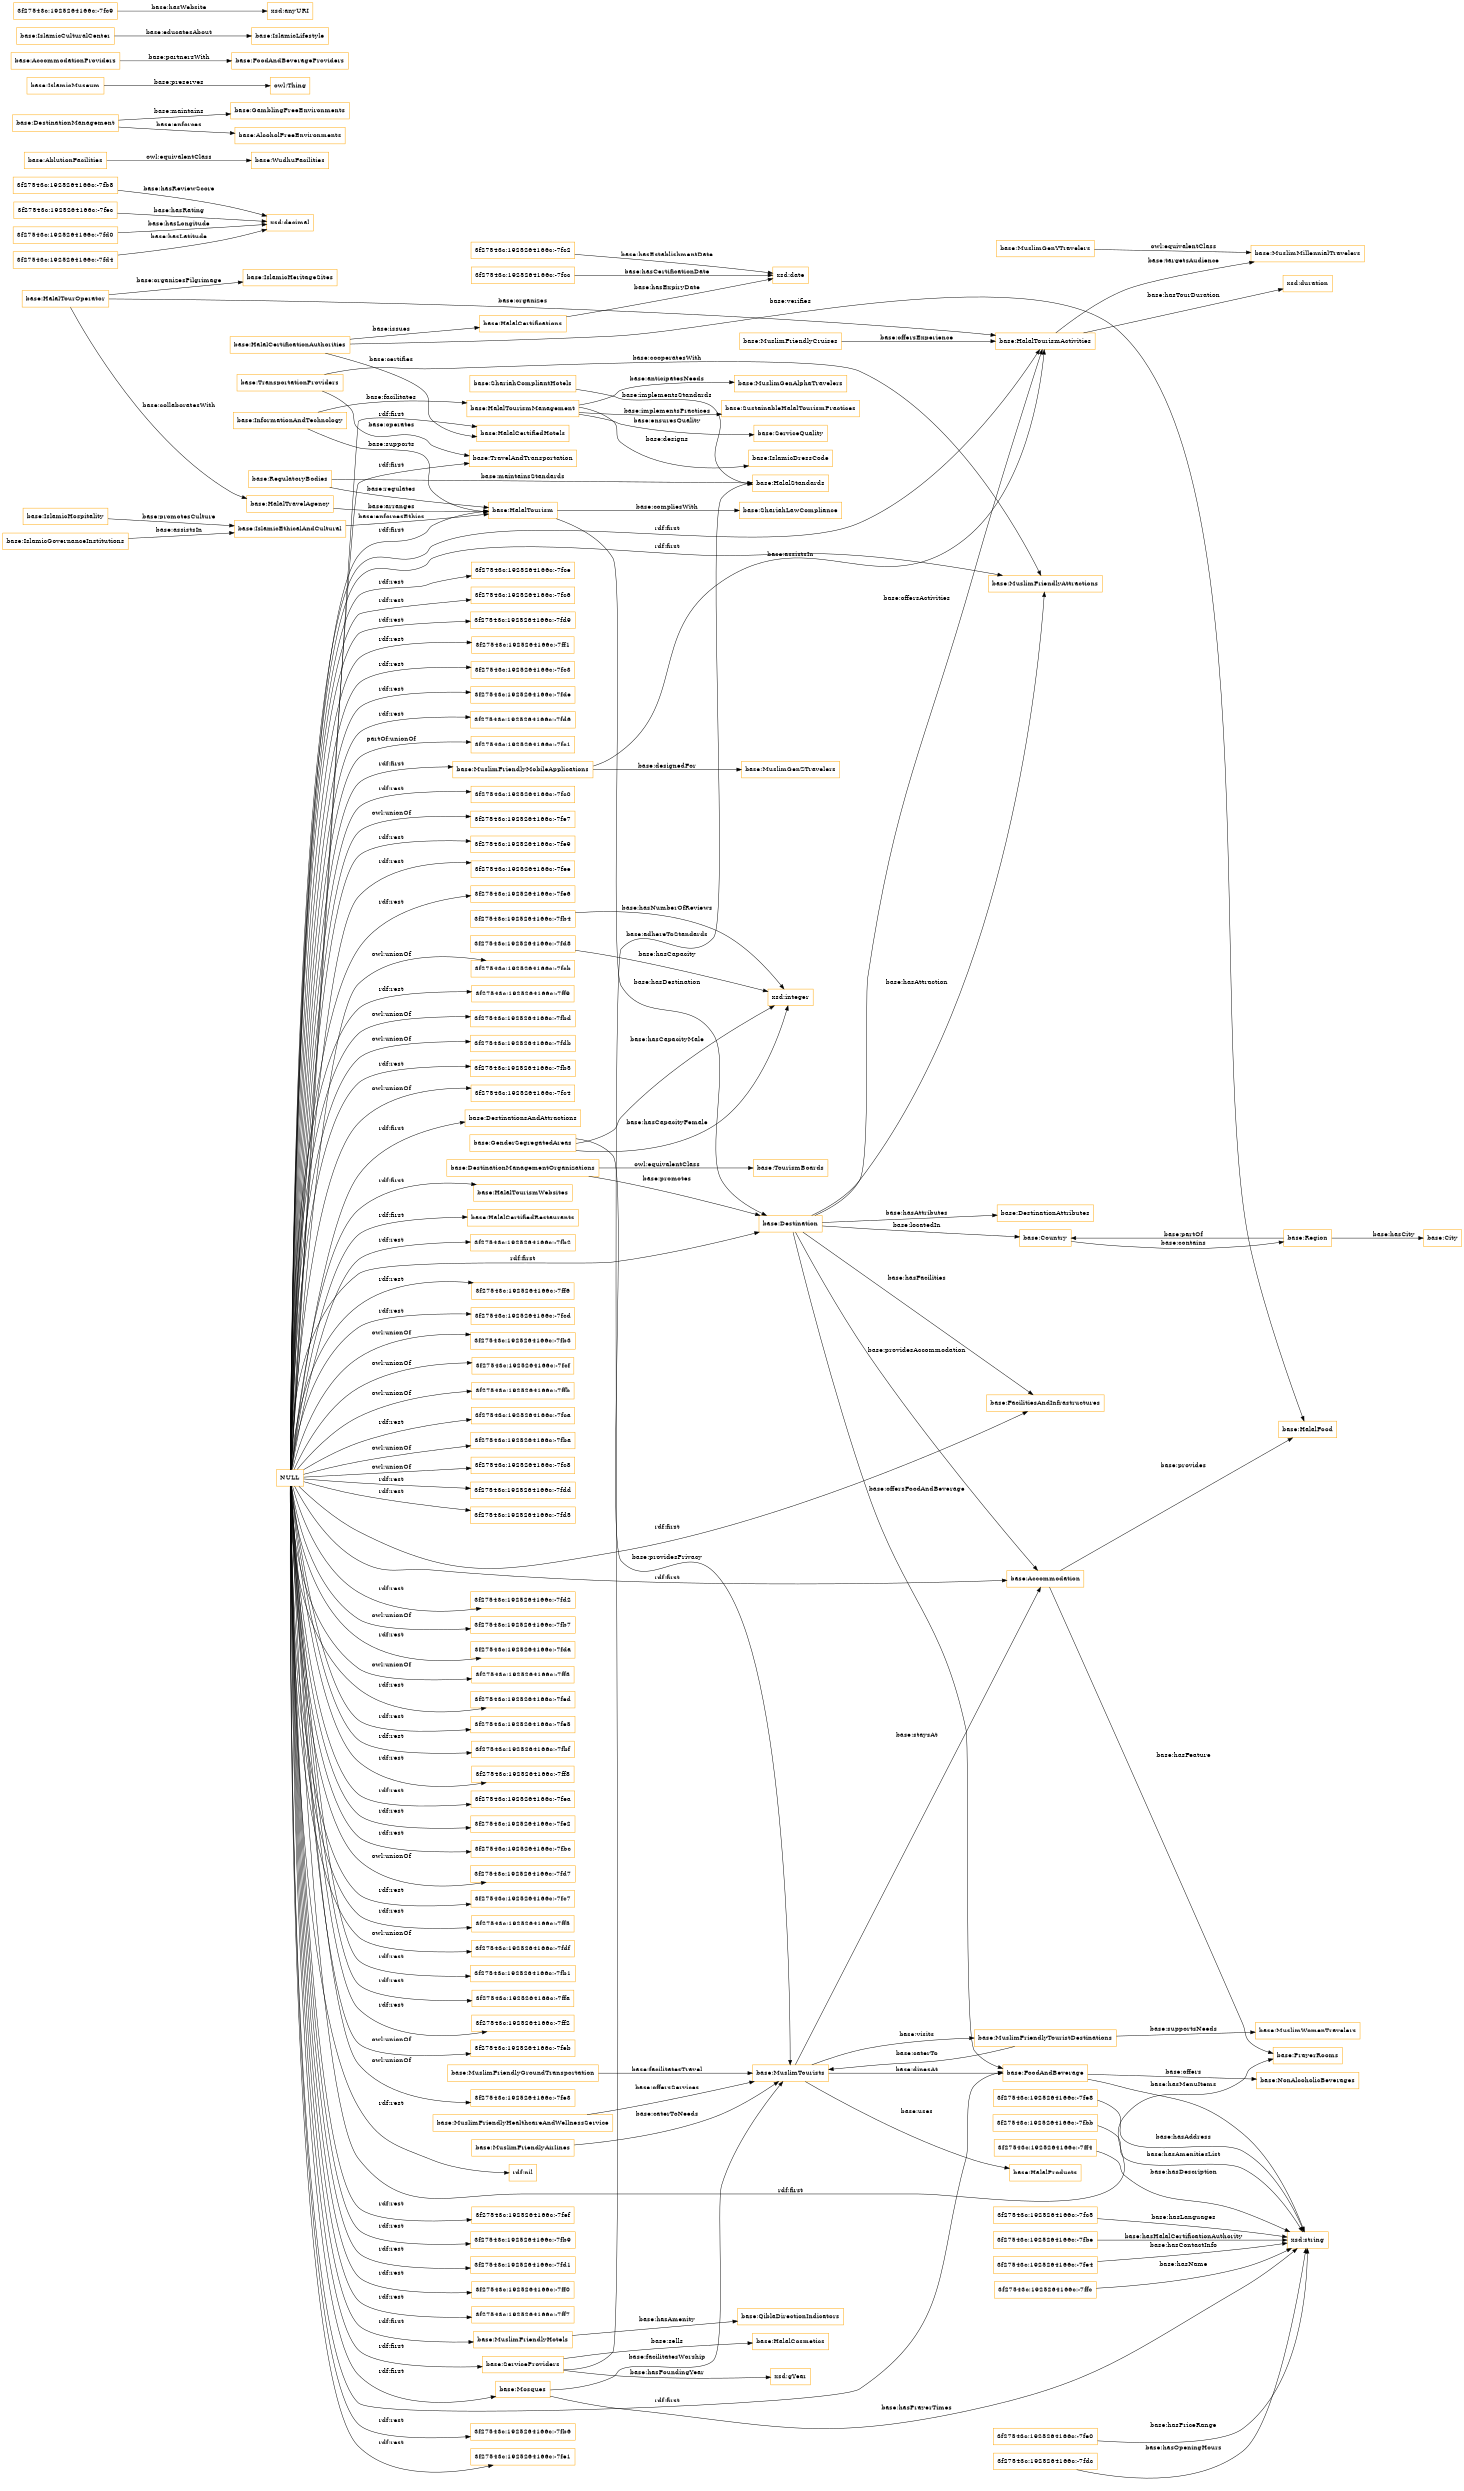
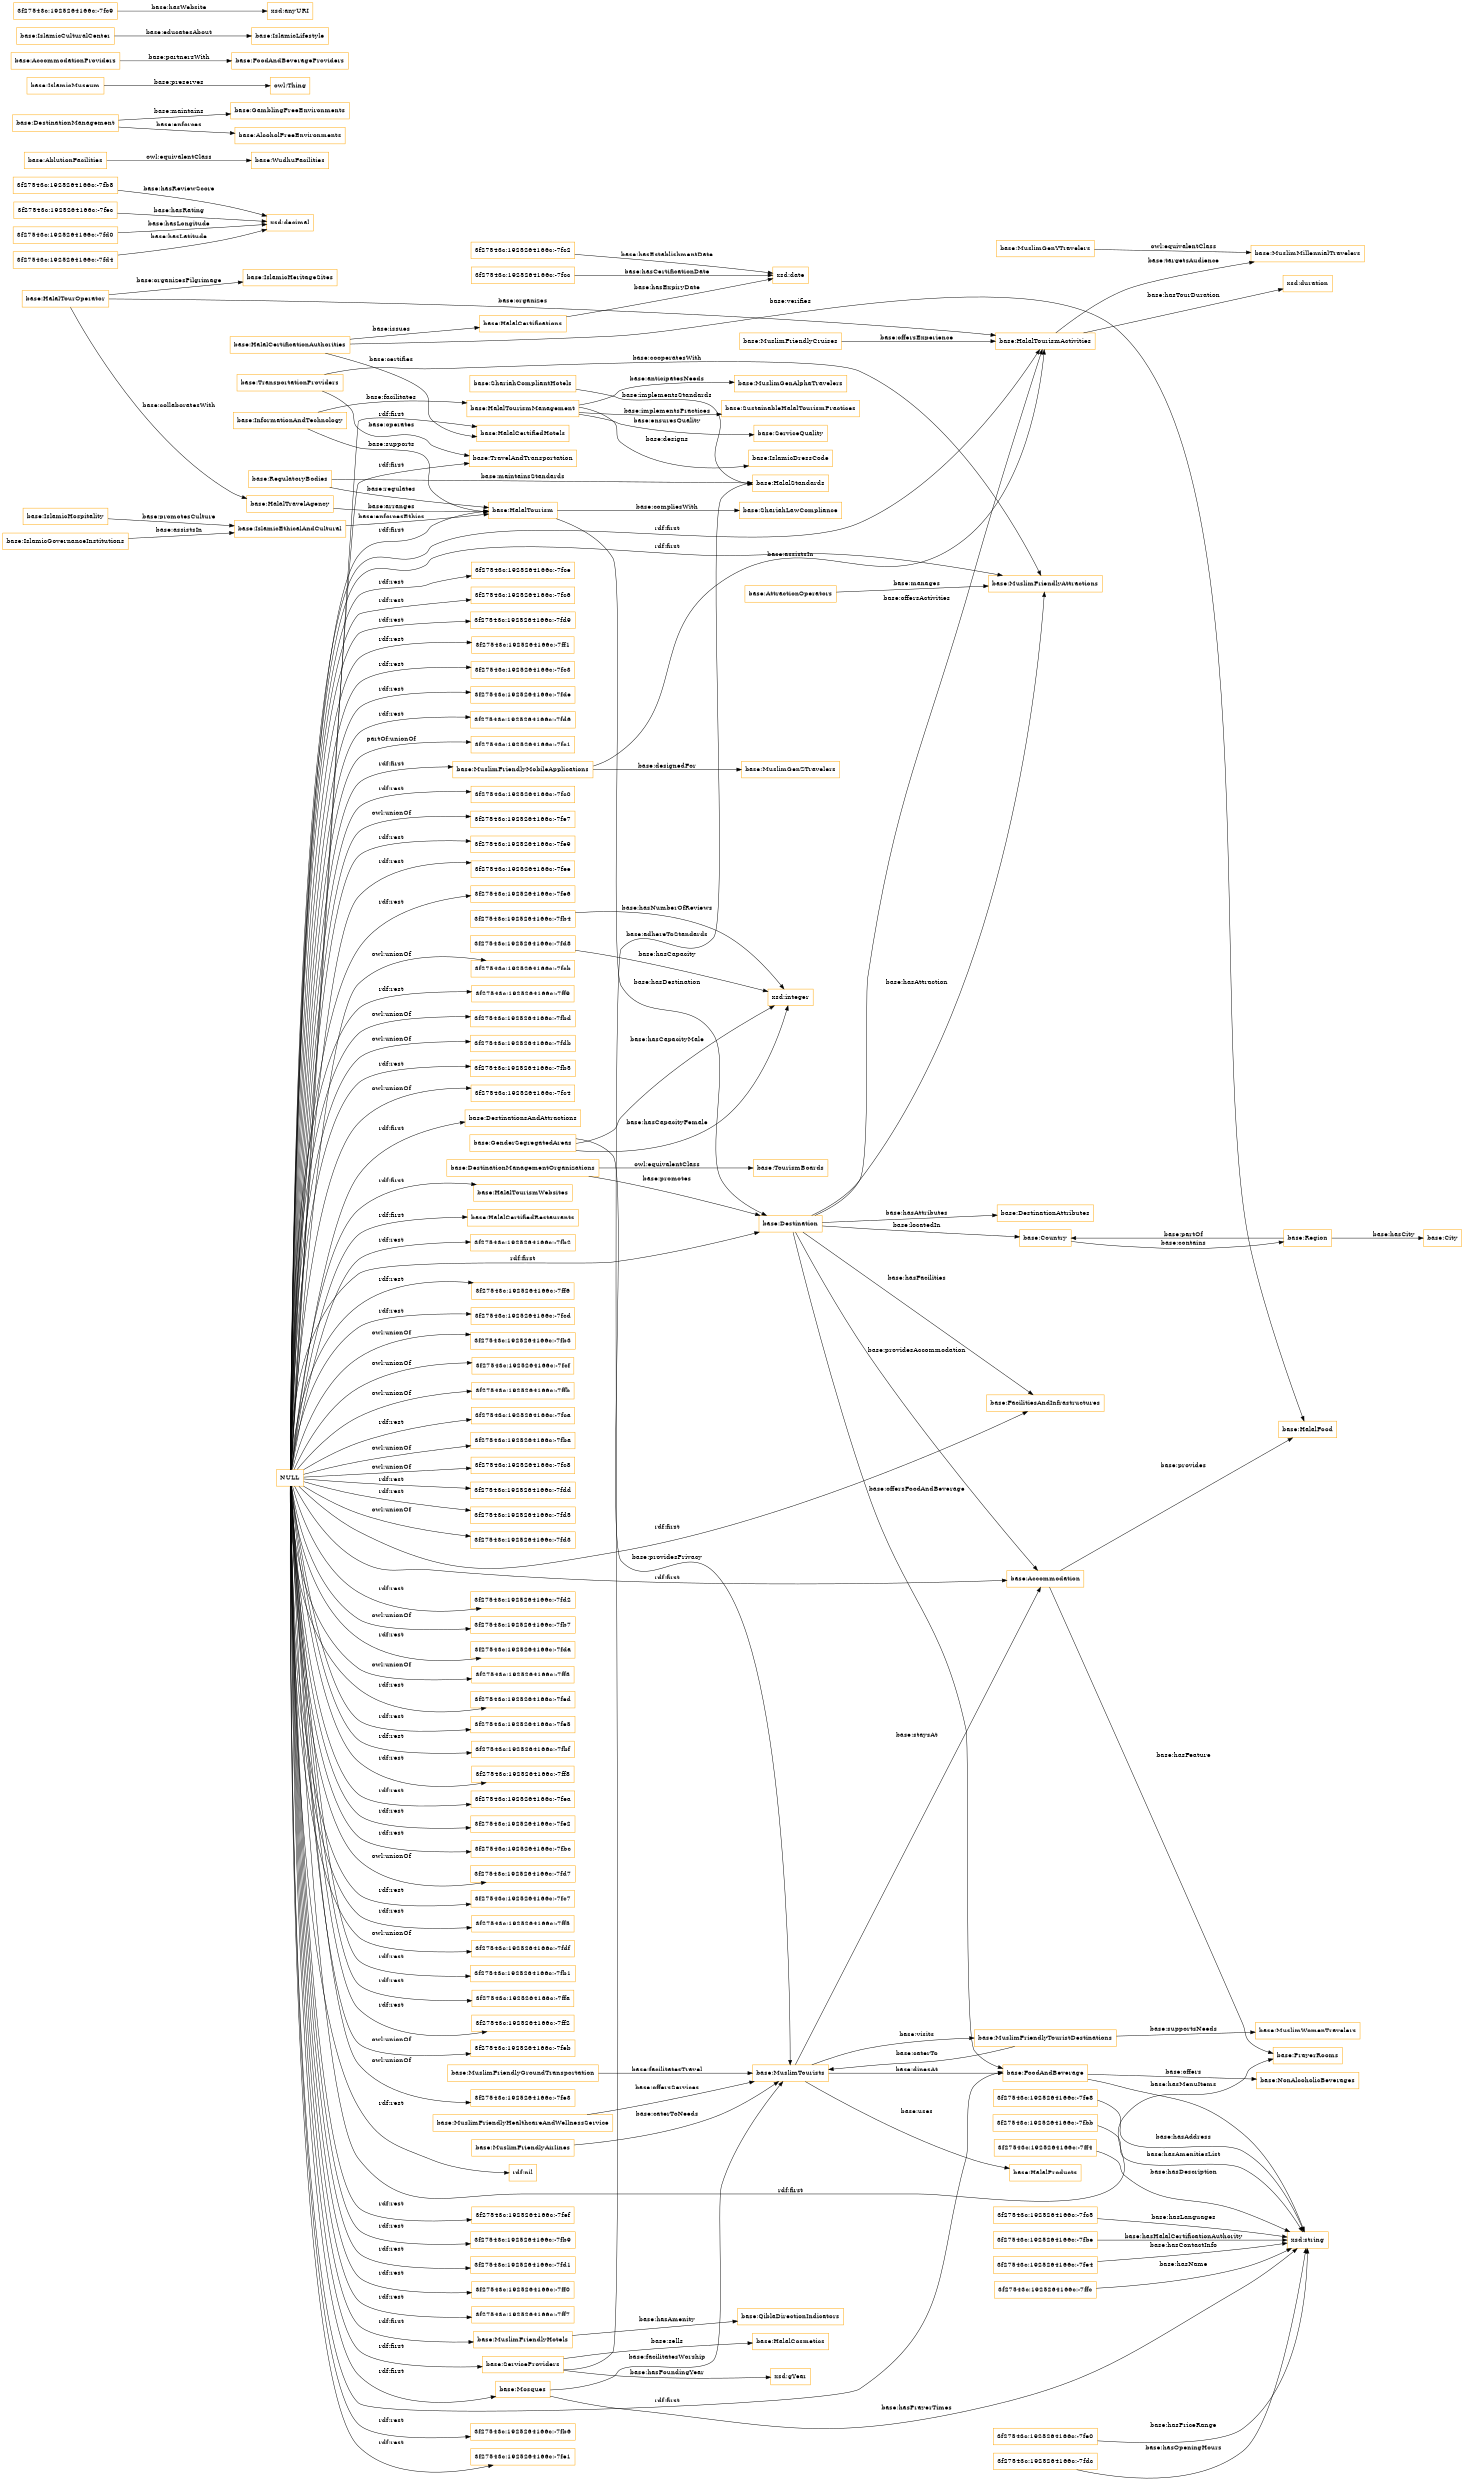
none -> (791, 594)
none -> (523, 1540)
